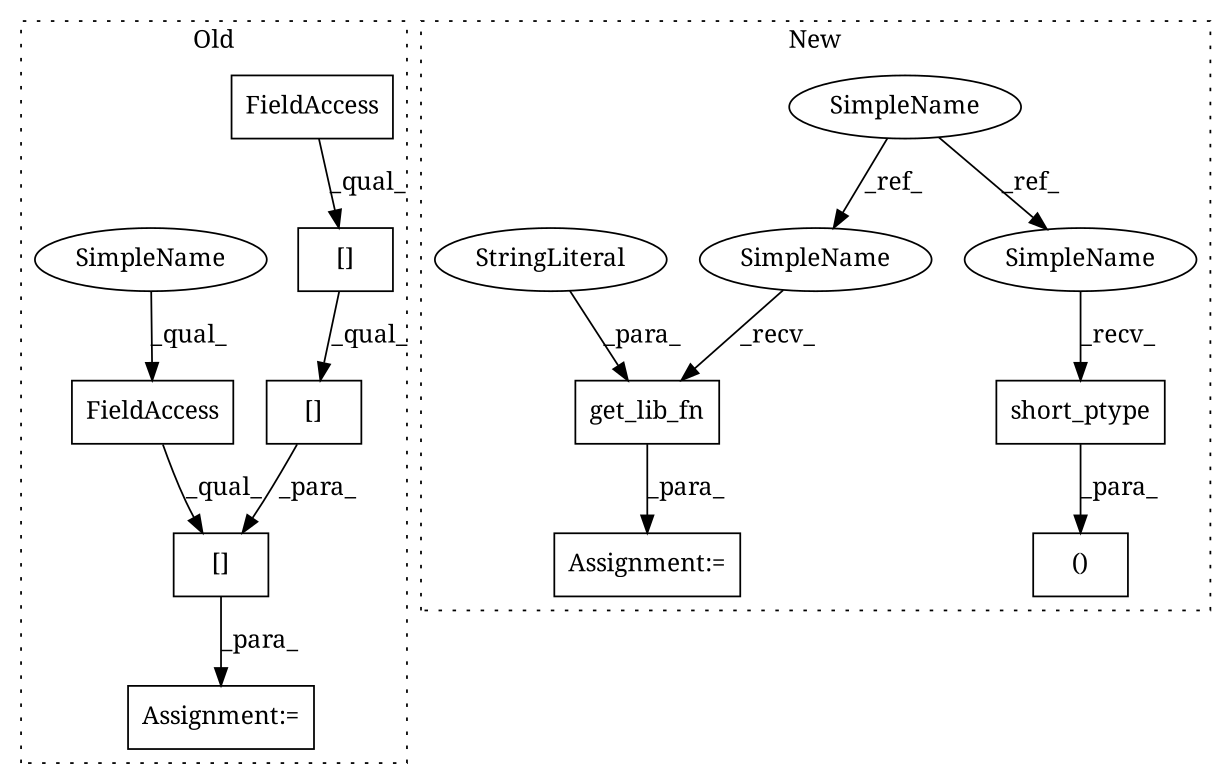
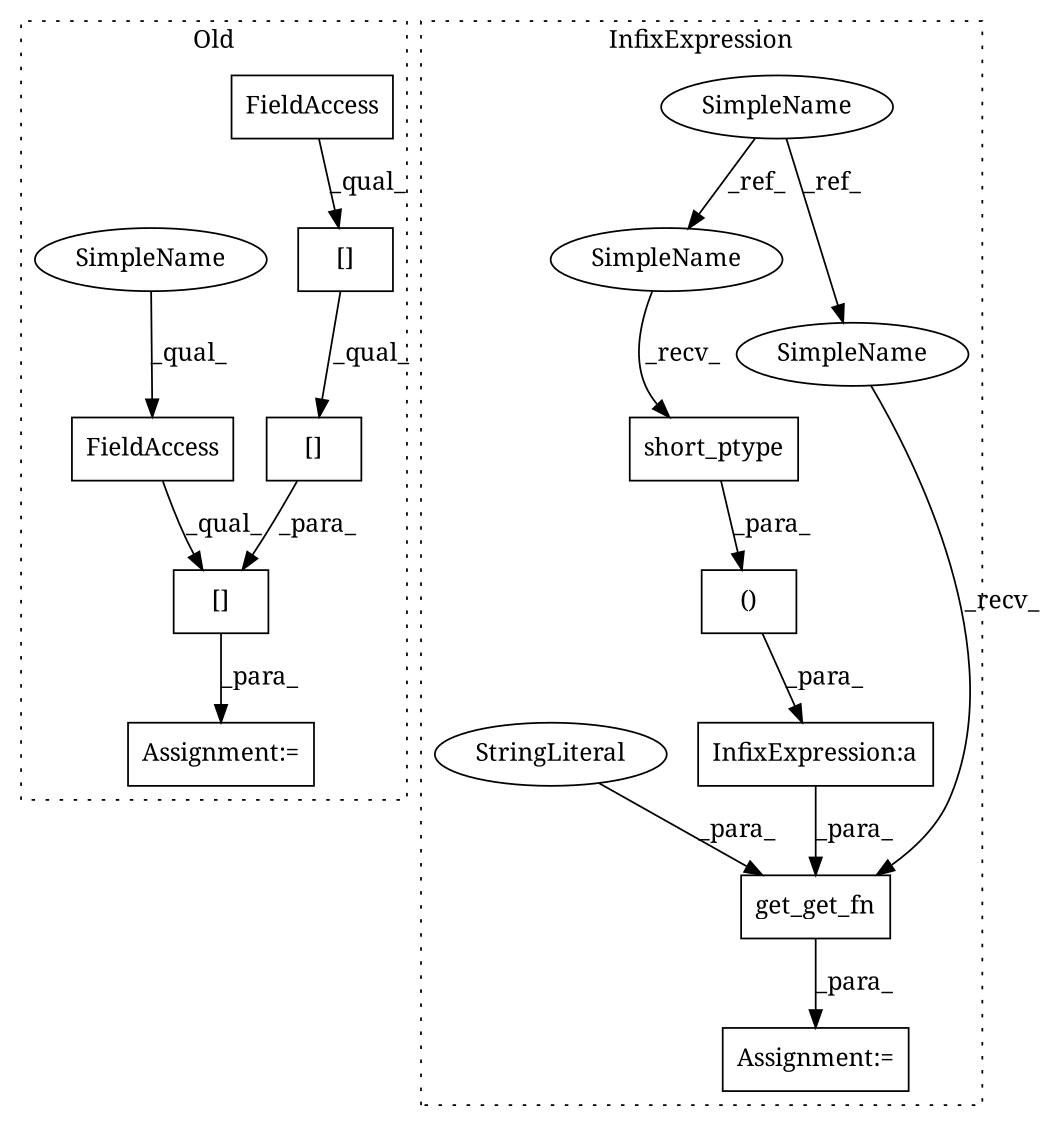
(816, 41) -> (702, 41)
(647, 412) -> (816, 907)
none -> (816, 754)
